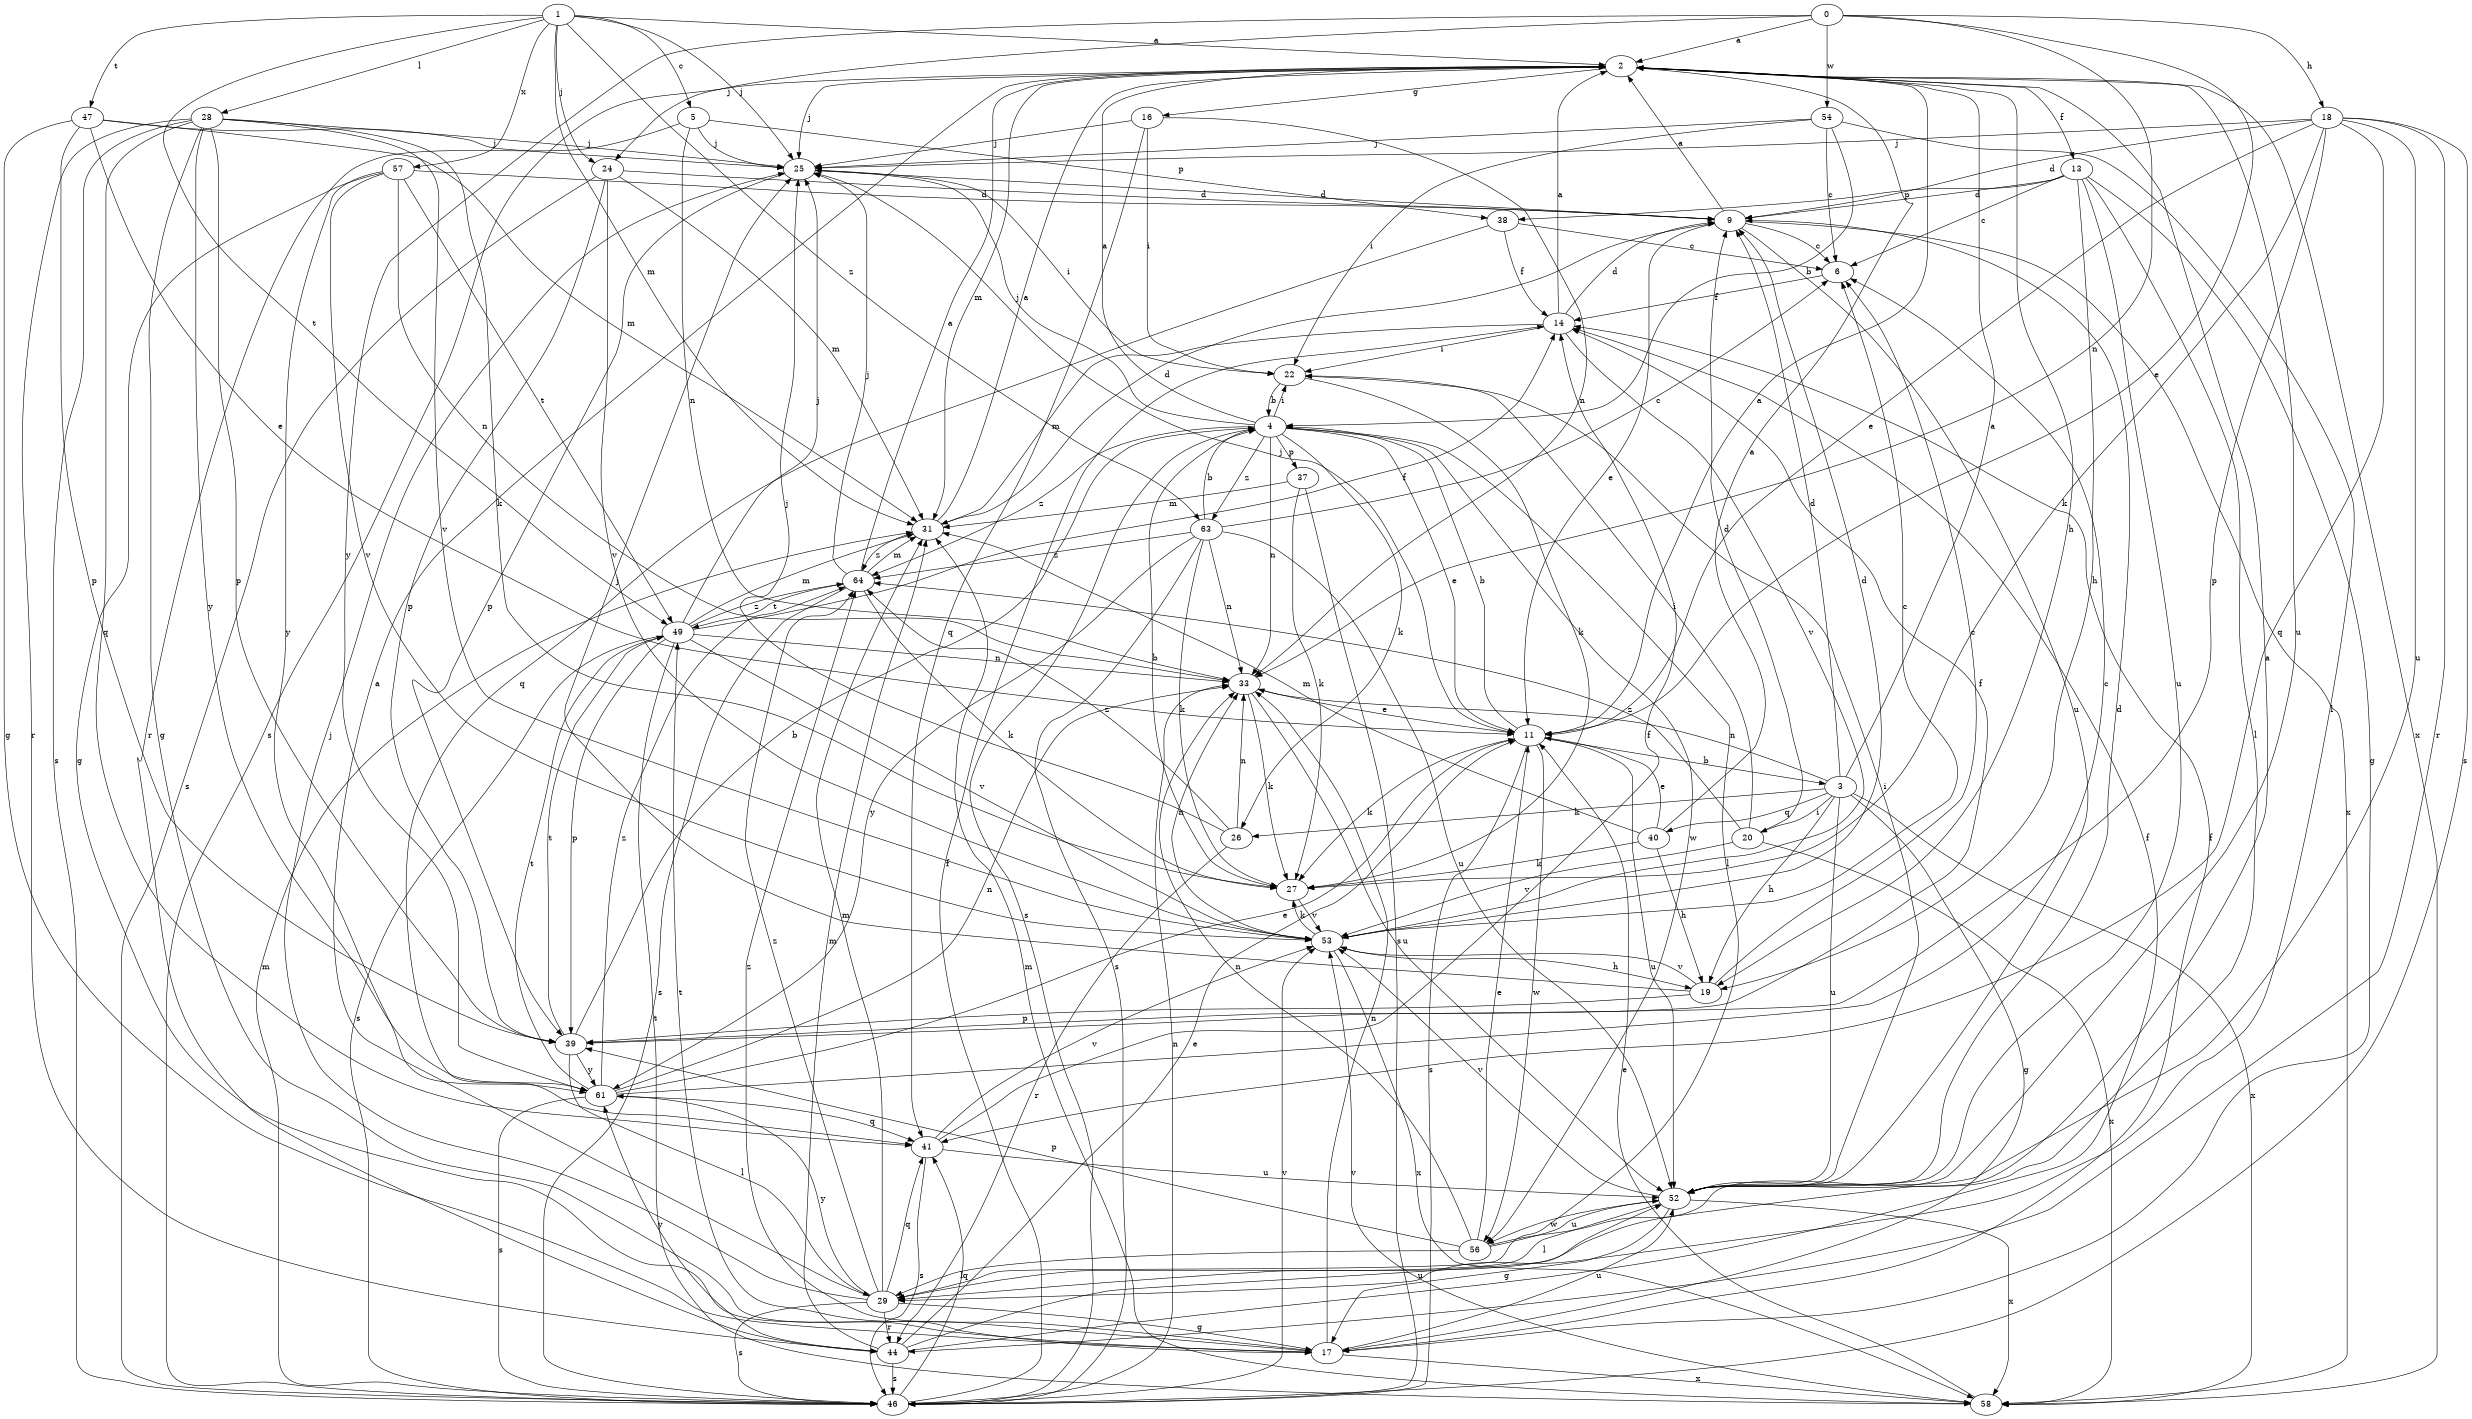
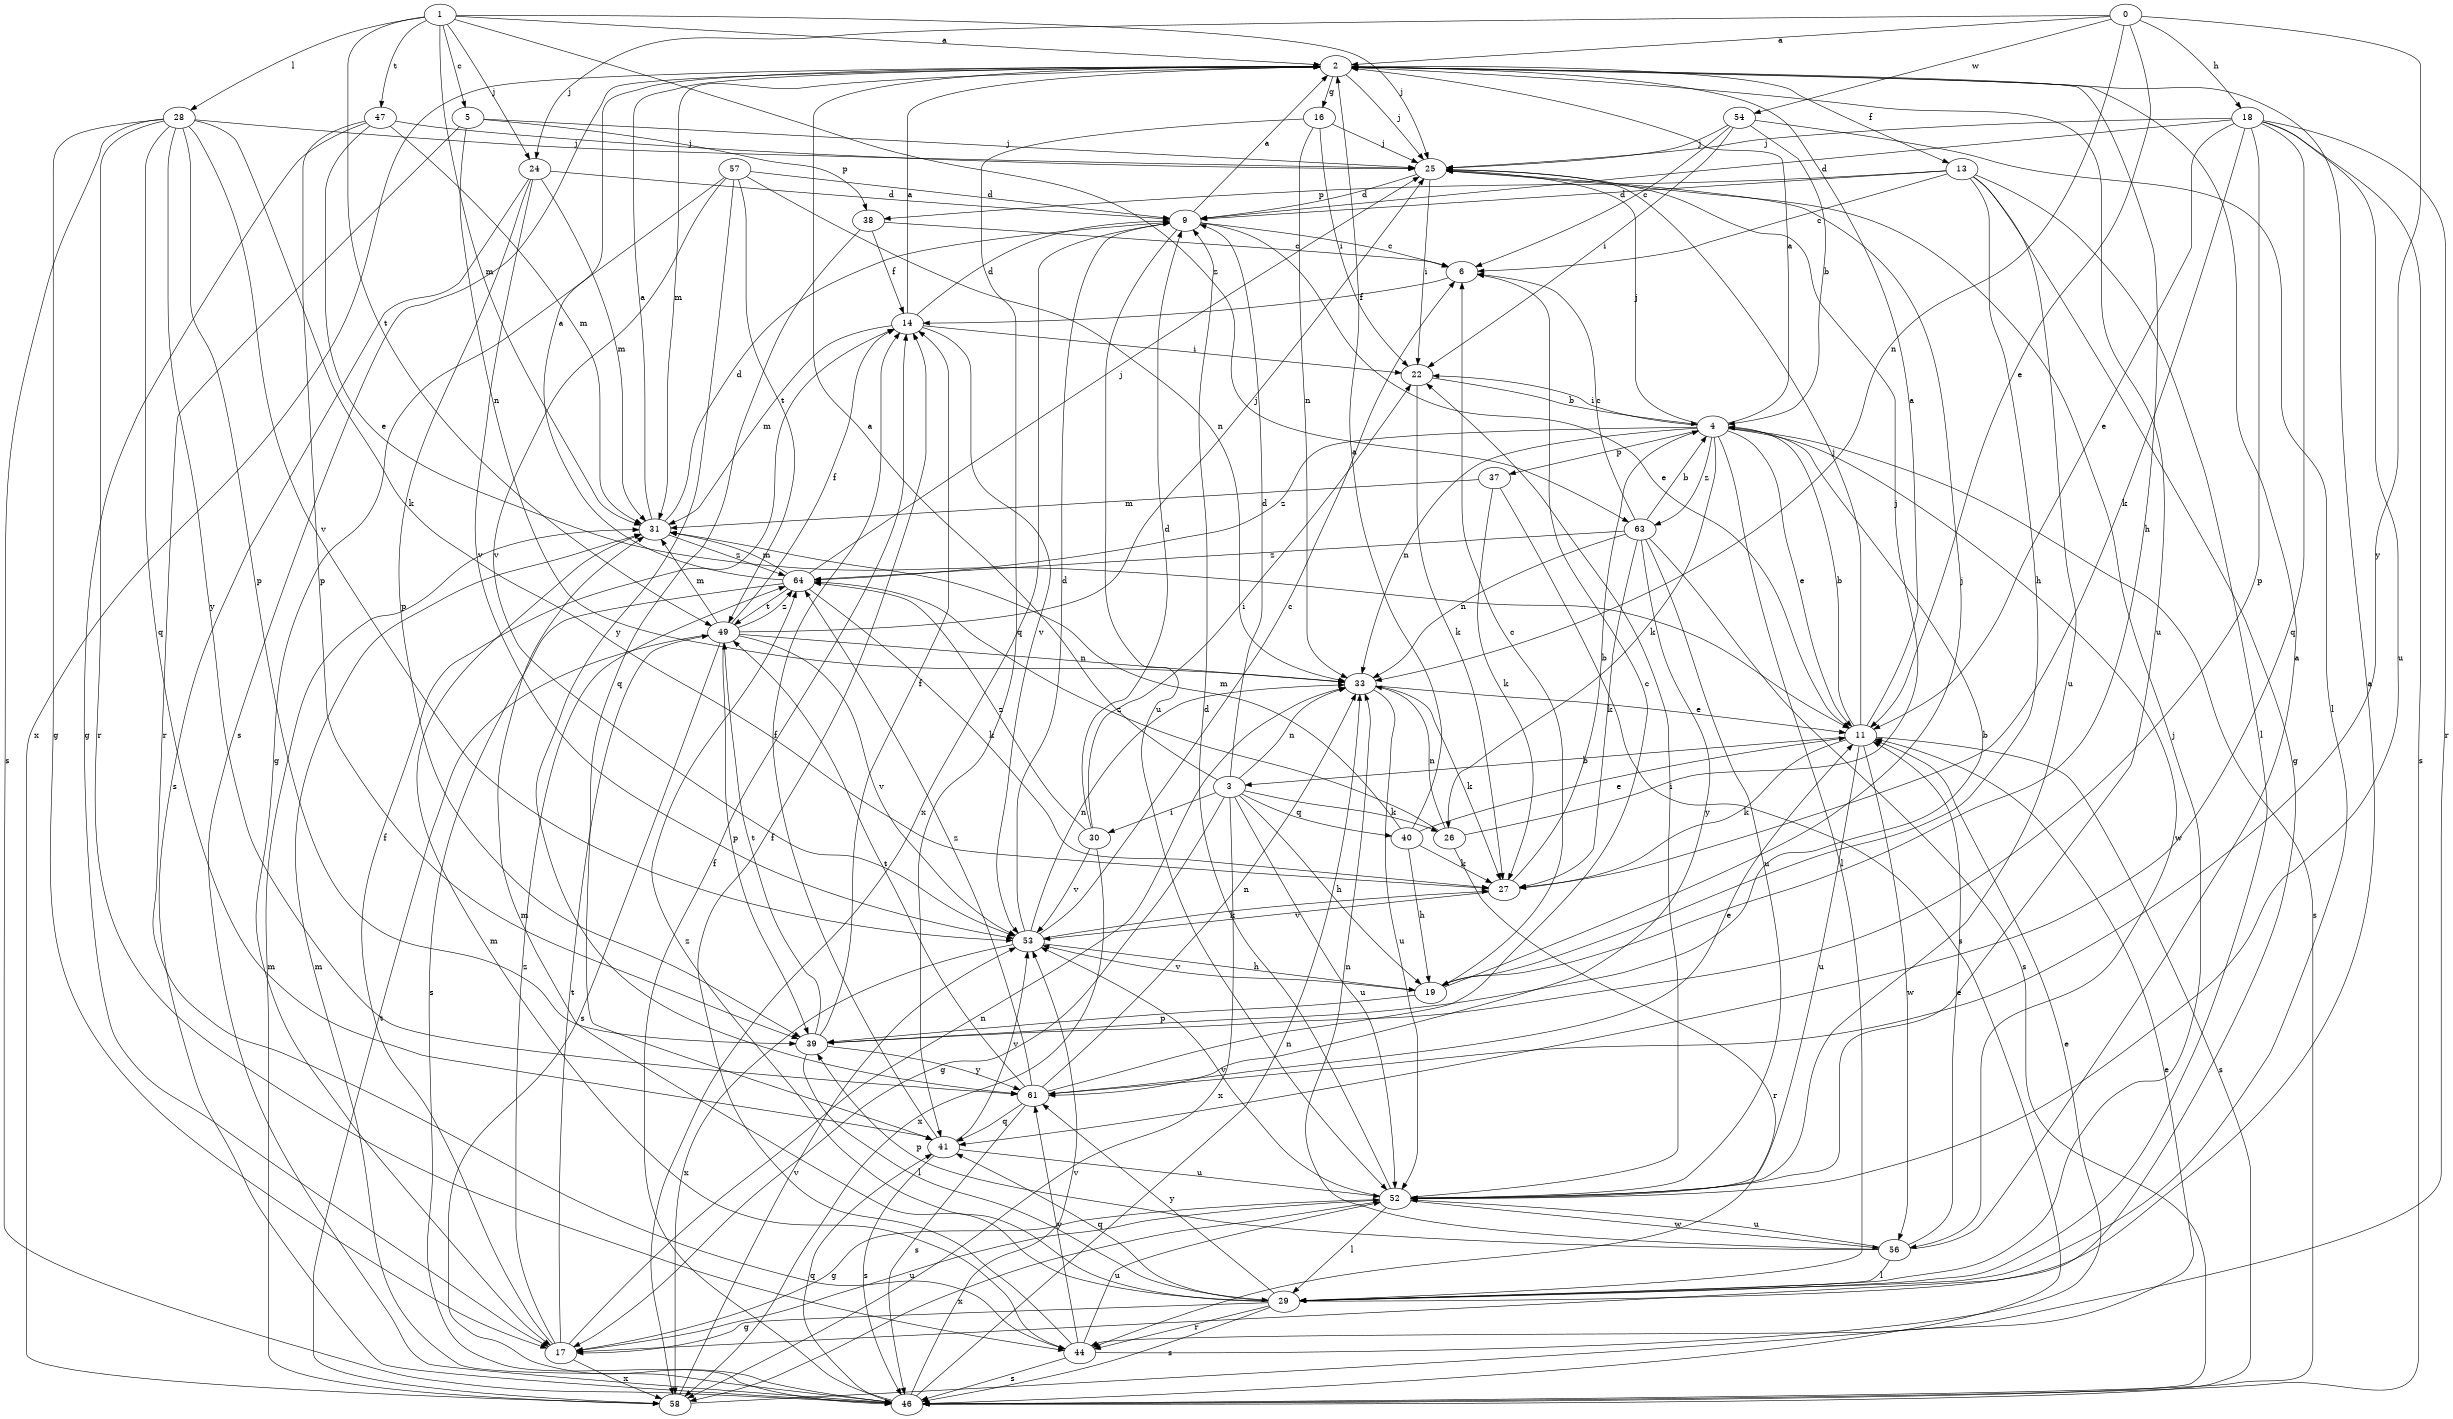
(509, 122) -> none
(496, 586) -> none
(1748, 838) -> (1095, 838)
